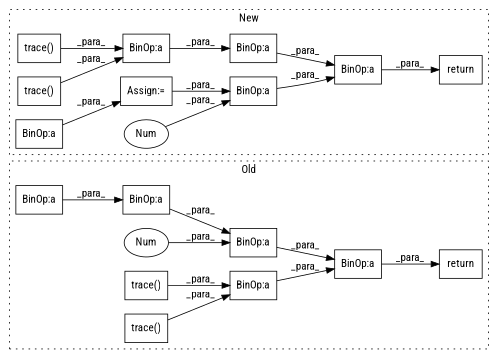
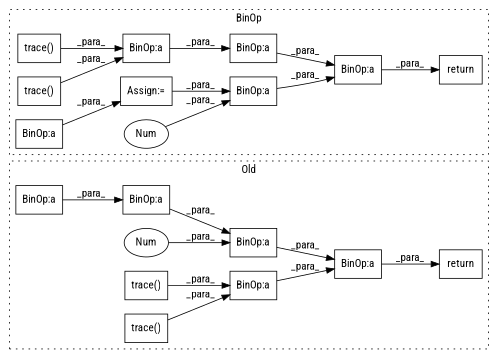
(249, 19) -> (249, 19)
